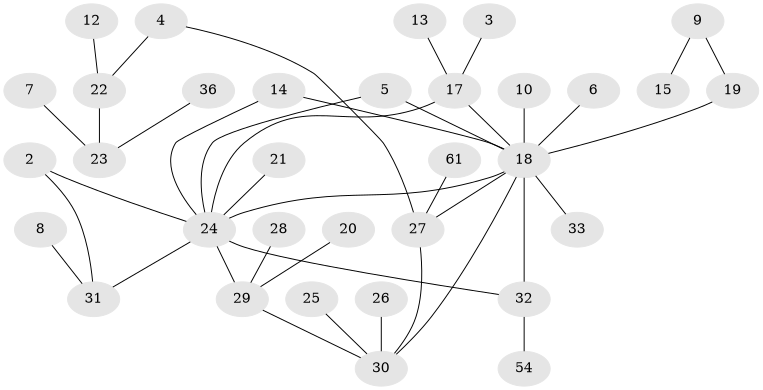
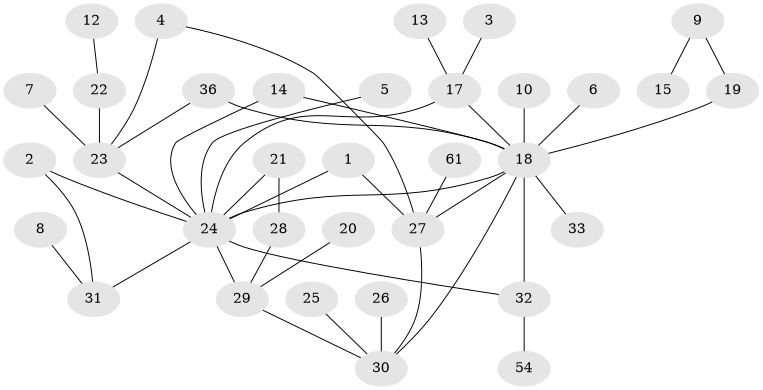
(130, 56) -> (140, 94)
(455, 125) -> (352, 125)
none -> (348, 160)
none -> (279, 188)
none -> (154, 195)
